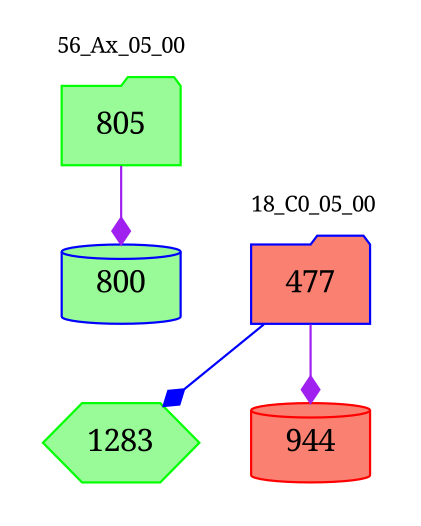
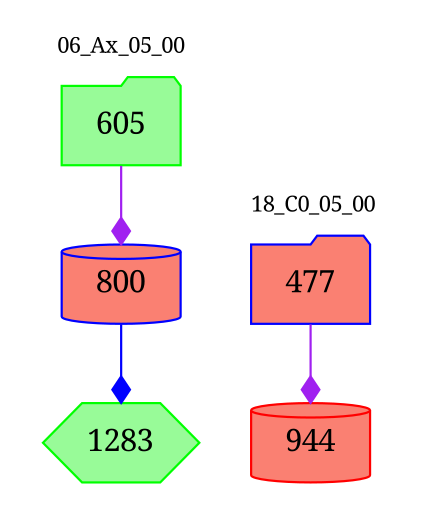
(121, 47) -> (121, 47)
(121, 126) -> (121, 126)
(121, 284) -> (121, 284)
(224, 357) -> (121, 350)
